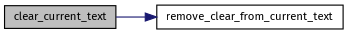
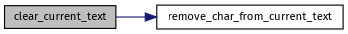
(250, 17) -> (250, 17)
